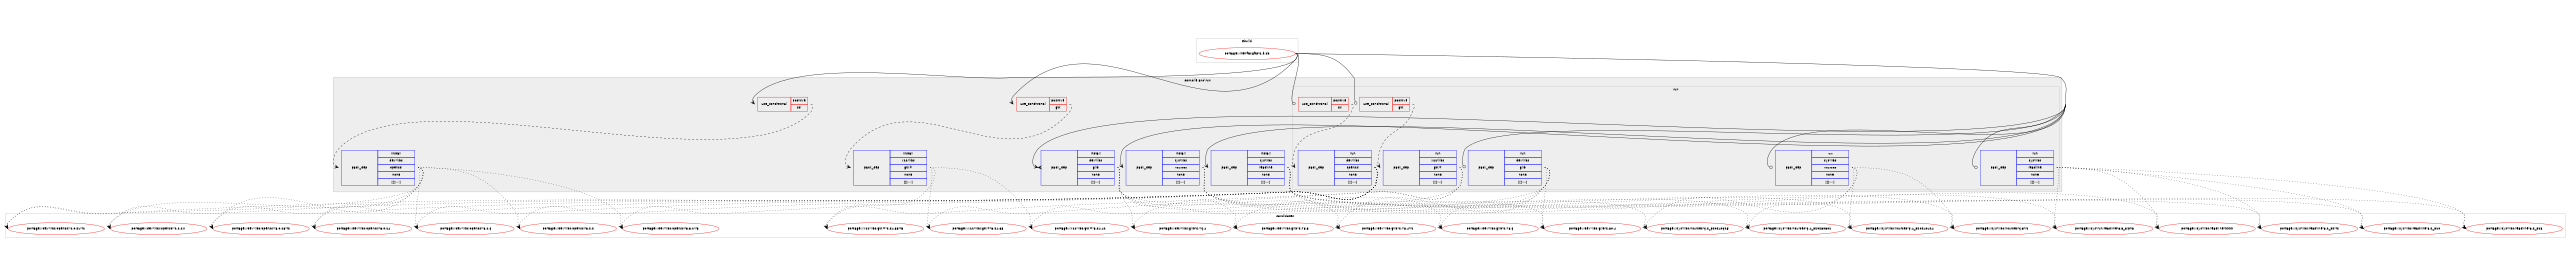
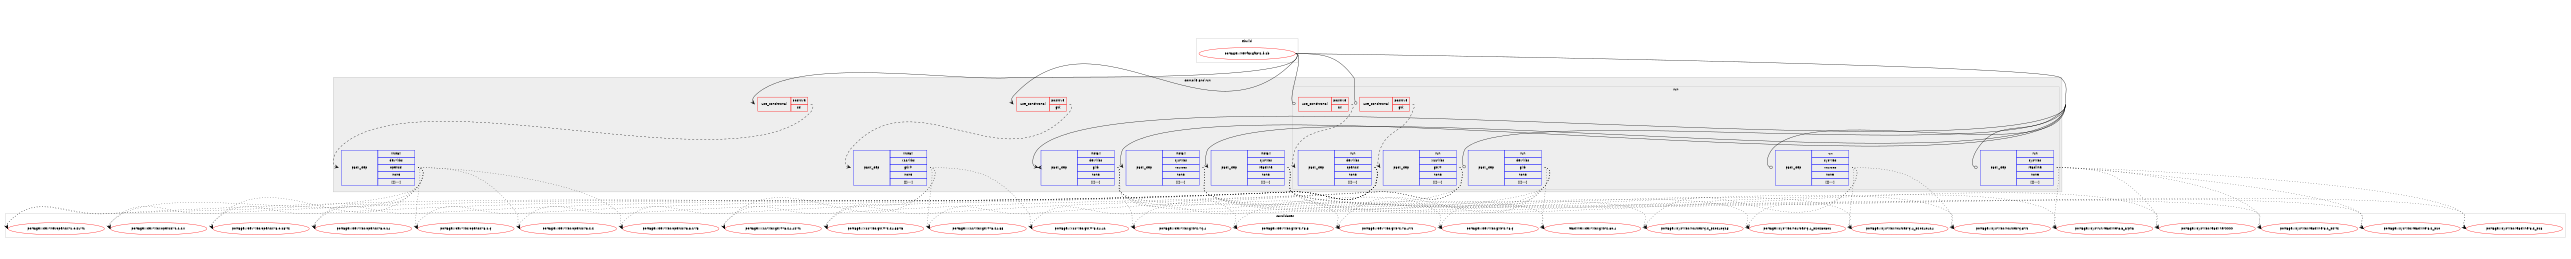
(56, 229) -> (56, 229)
none -> (773, 229)
(1593, 229) -> (1593, 229)
